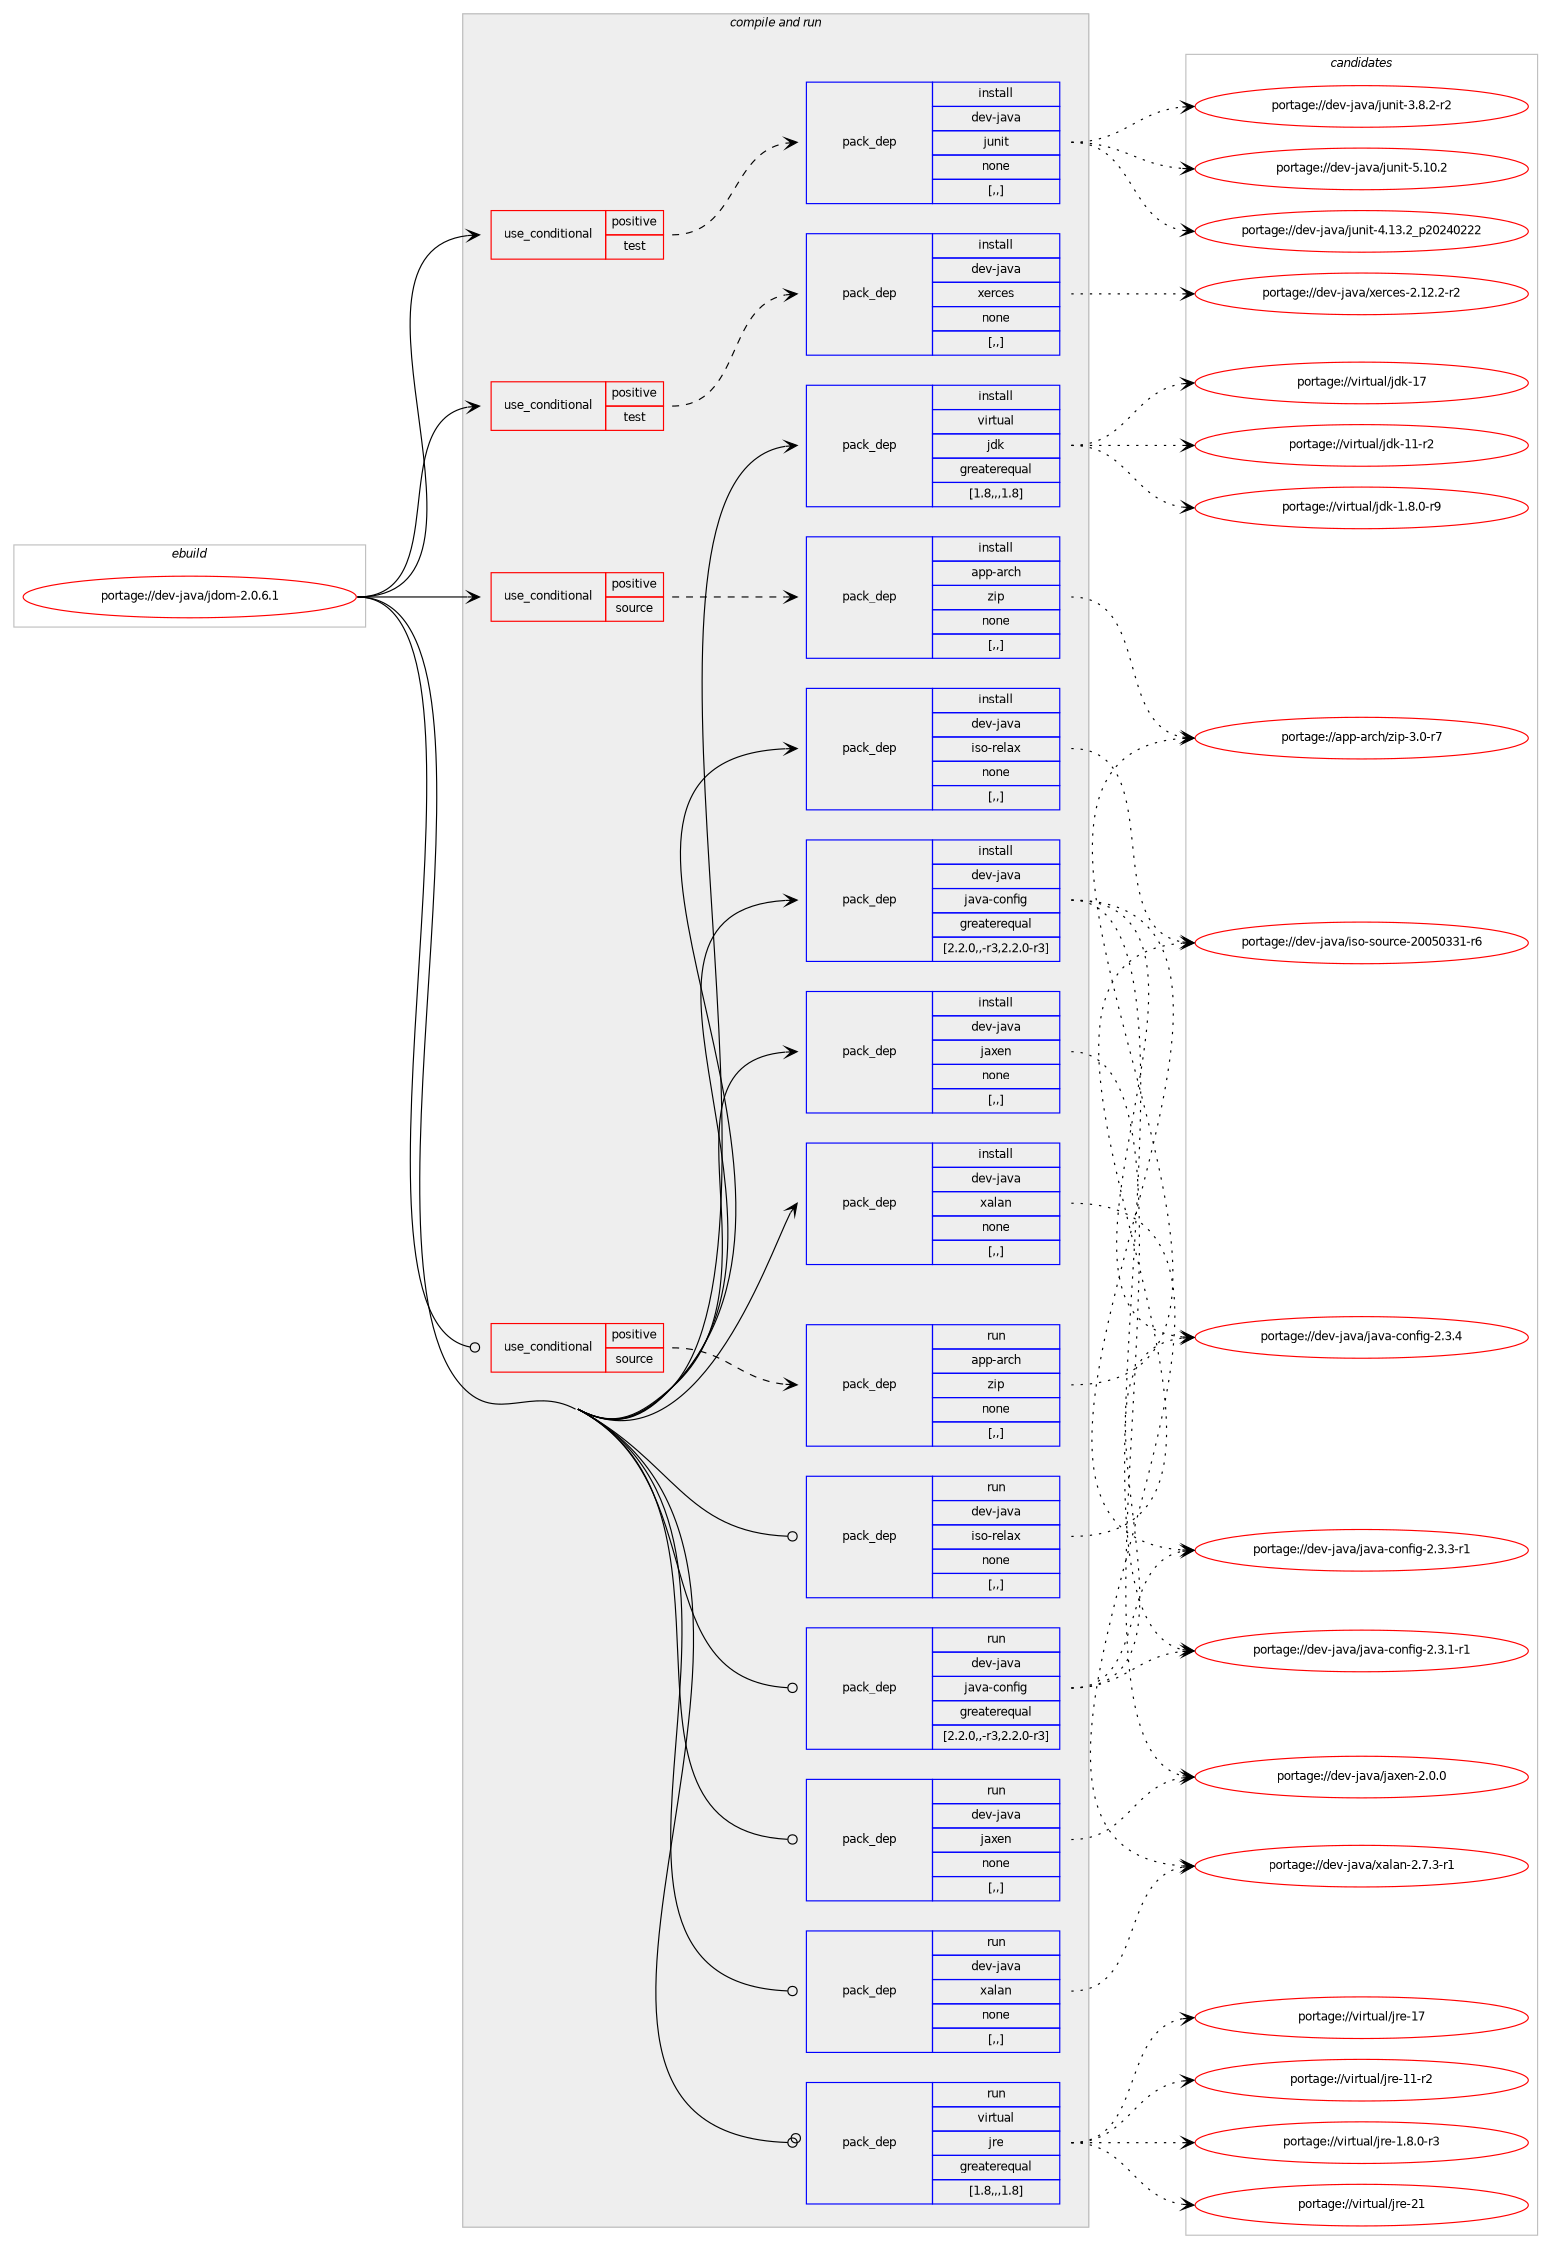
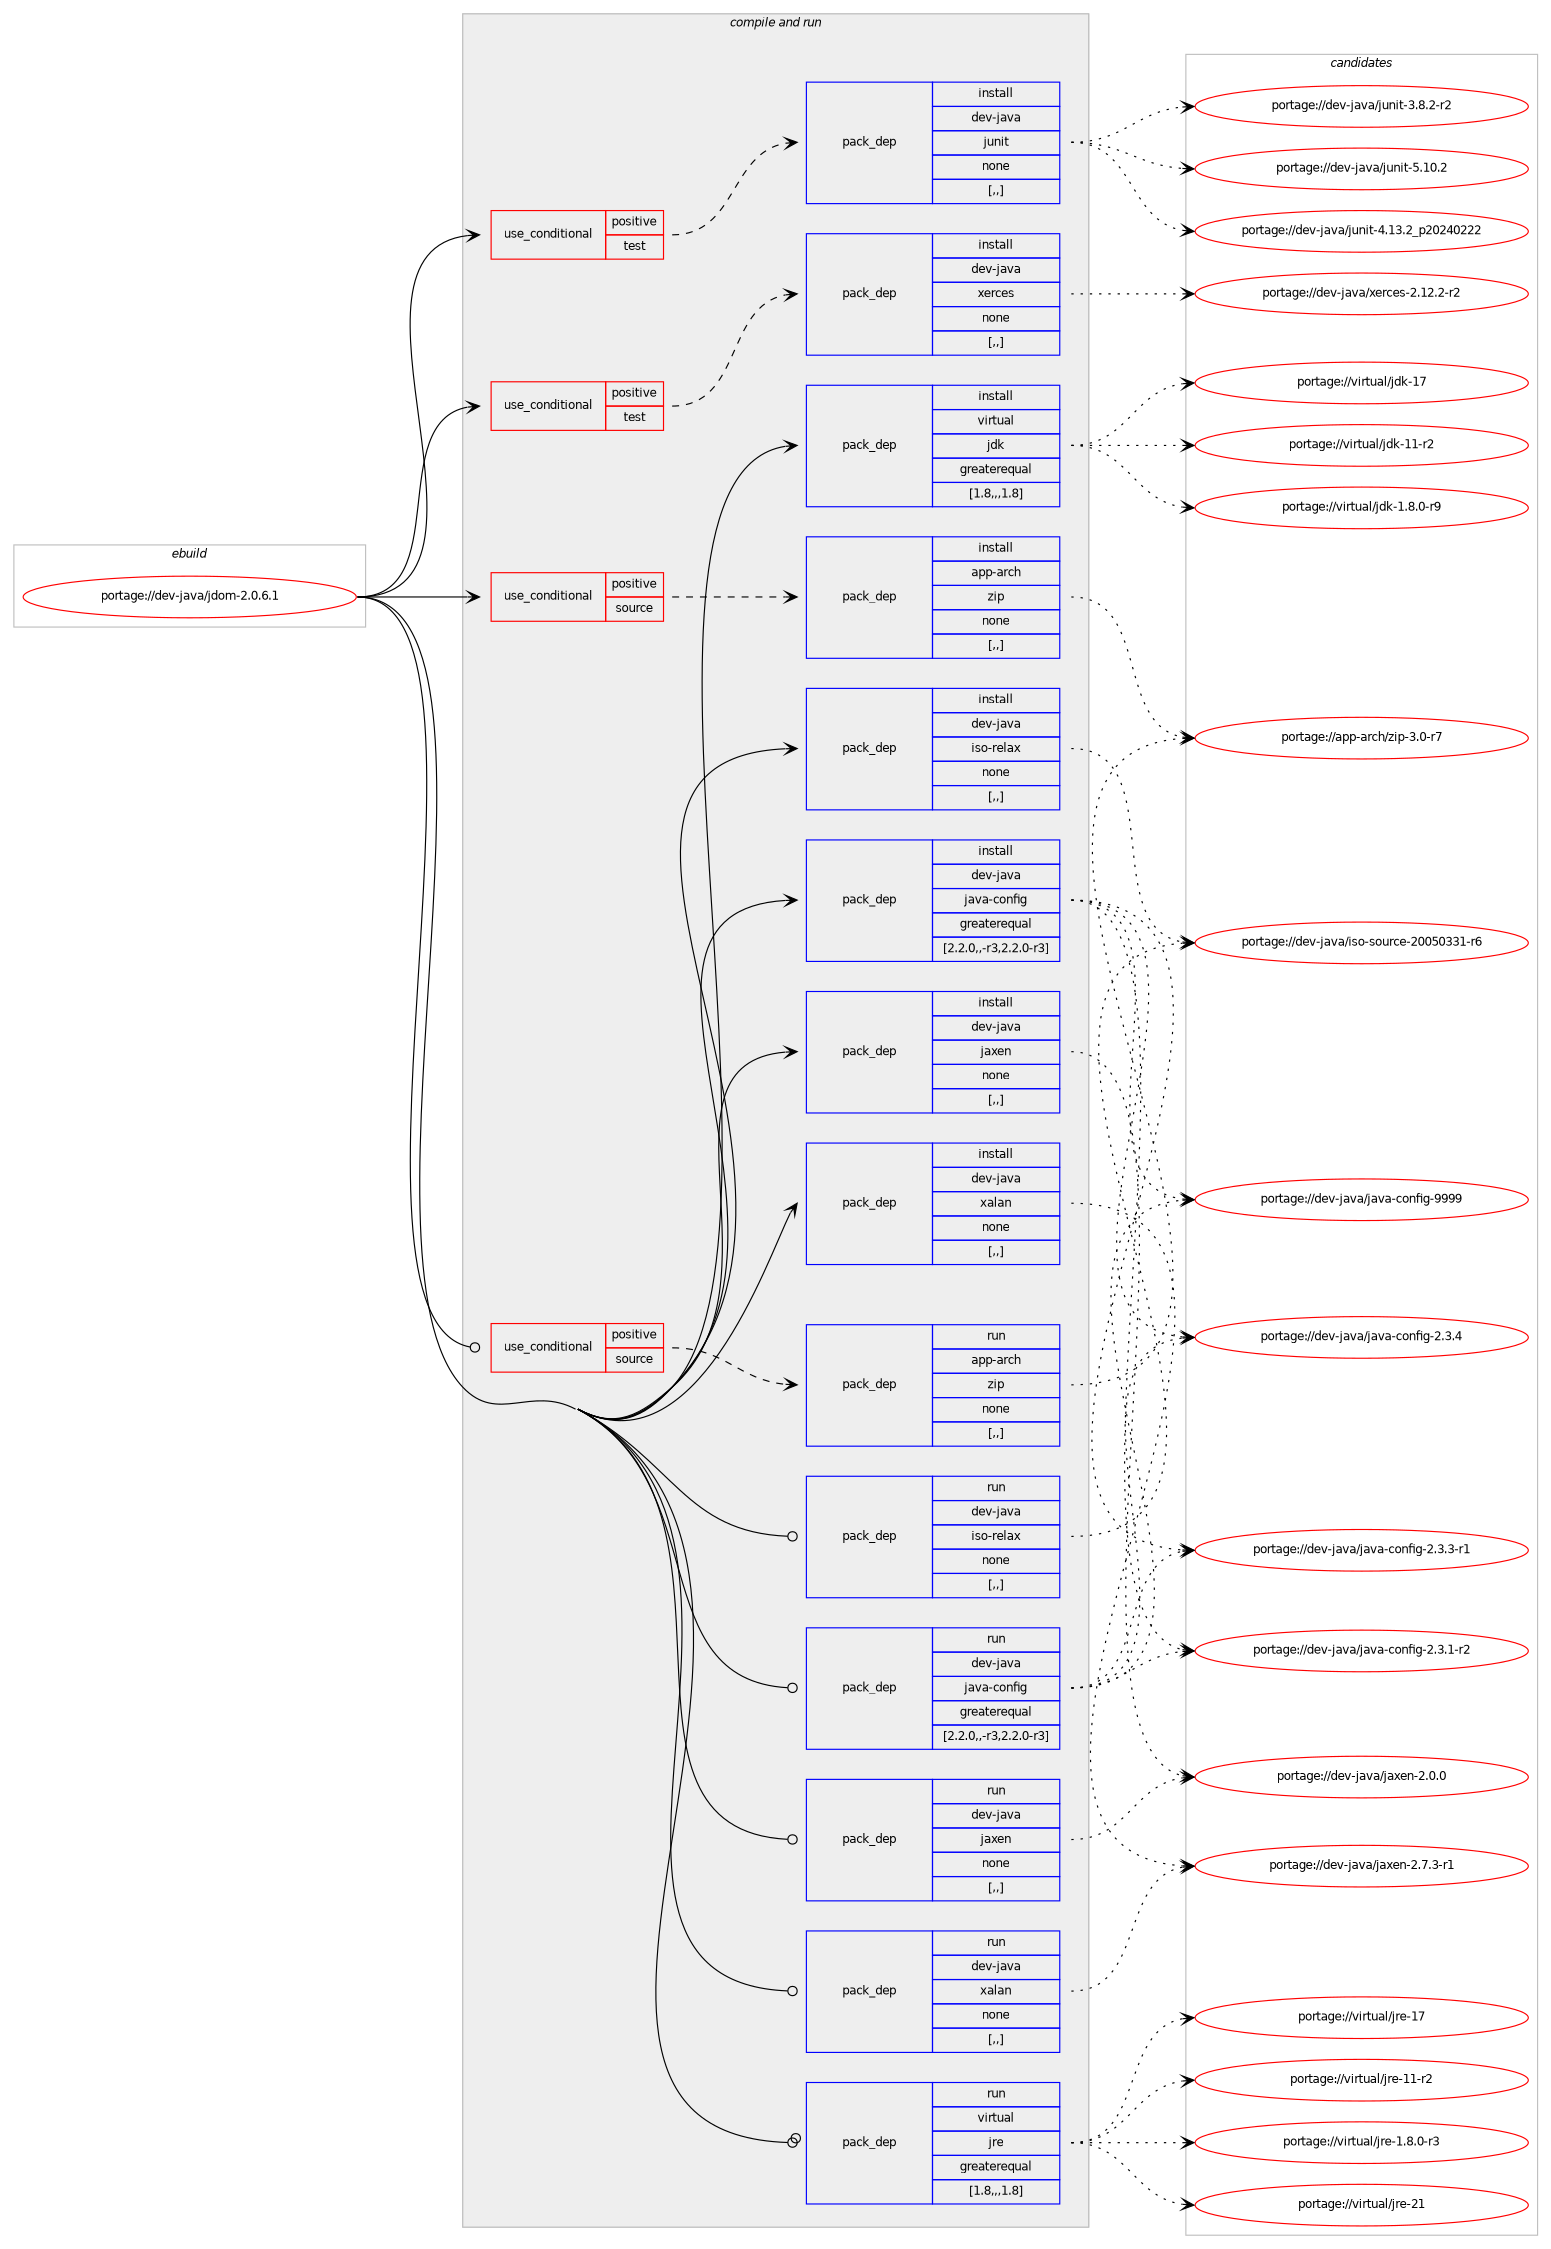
none -> (1362, 1200)
(1362, 1651) -> (1362, 1651)
(1362, 1866) -> (1362, 1866)
